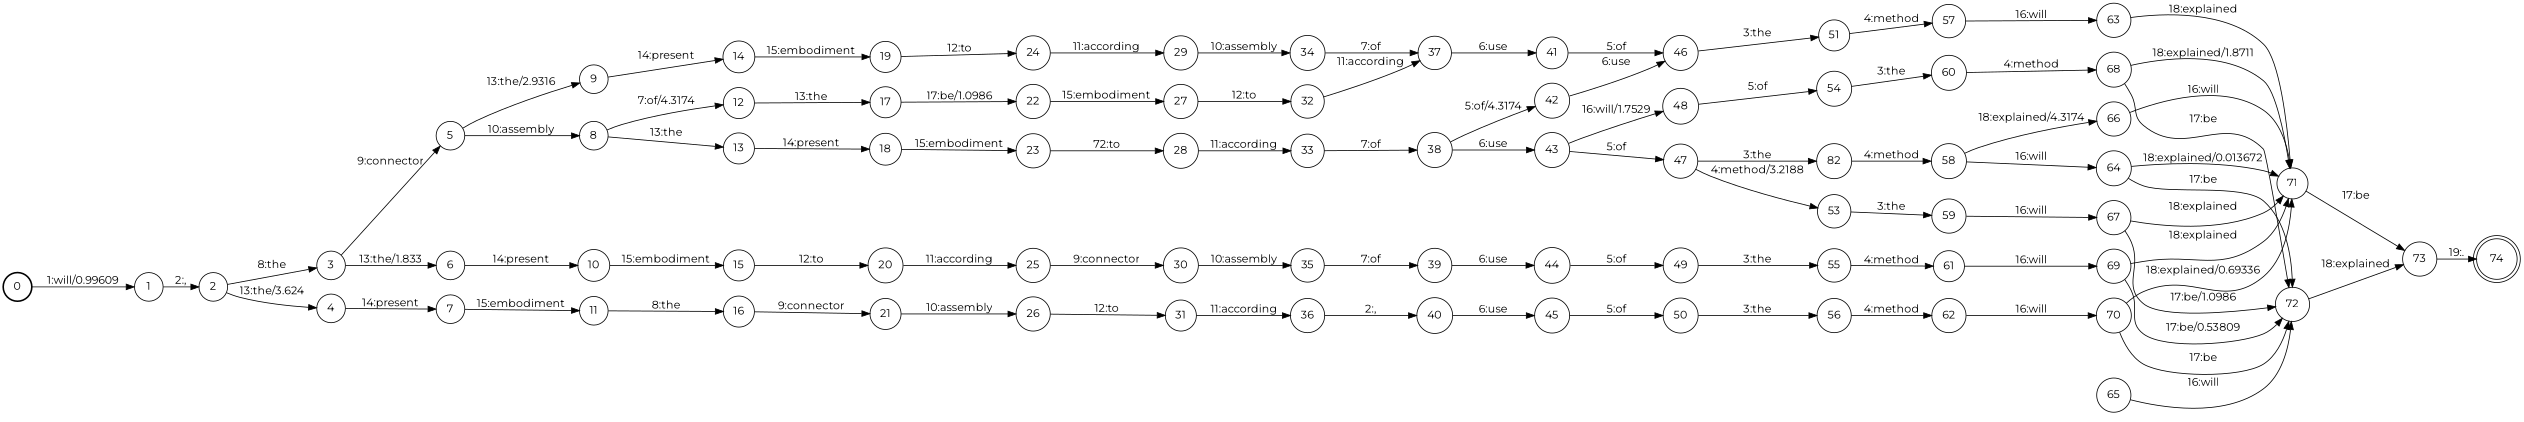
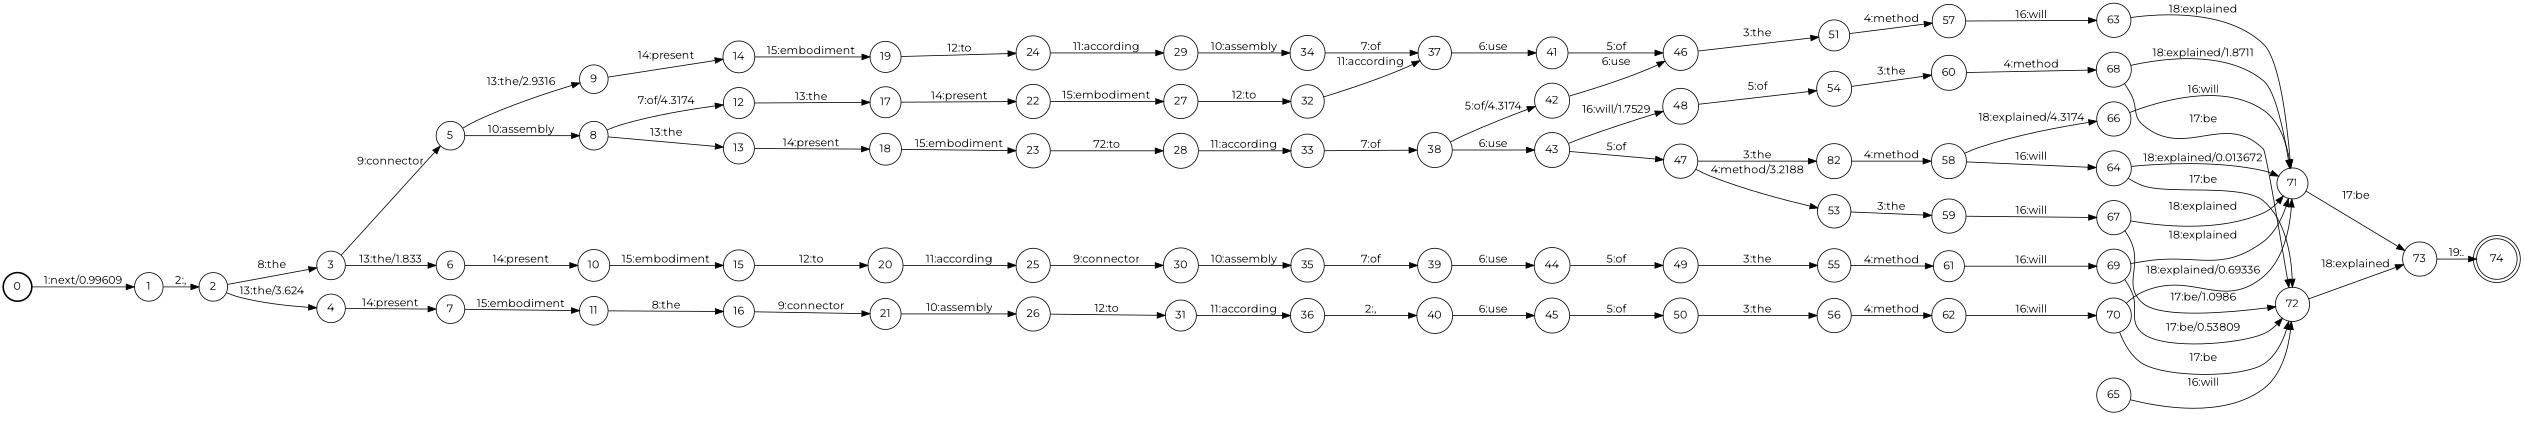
(960, 96) -> (960, 96)
(83, 281) -> (83, 281)
